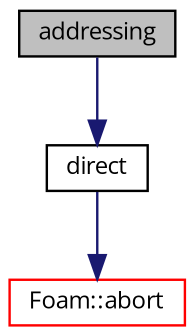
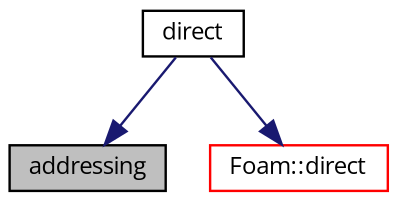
(97, 89) -> (148, 92)
(97, 303) -> (299, 168)
